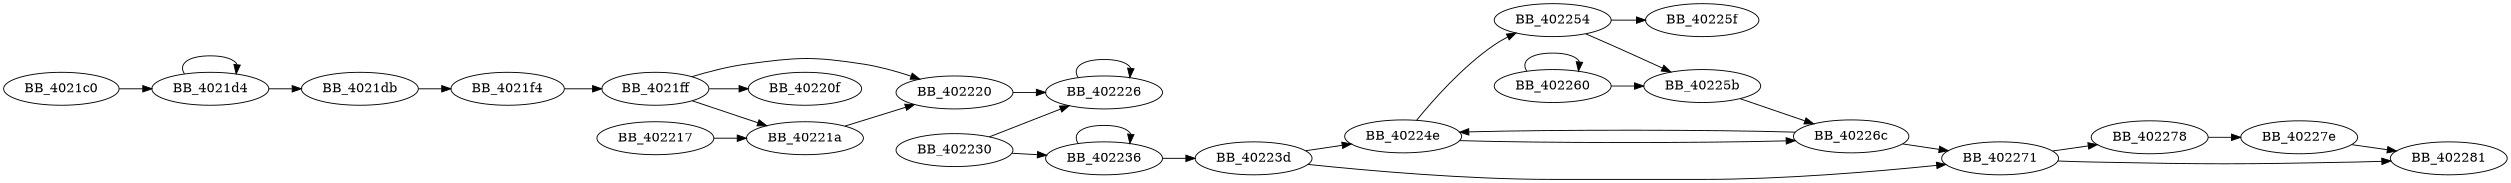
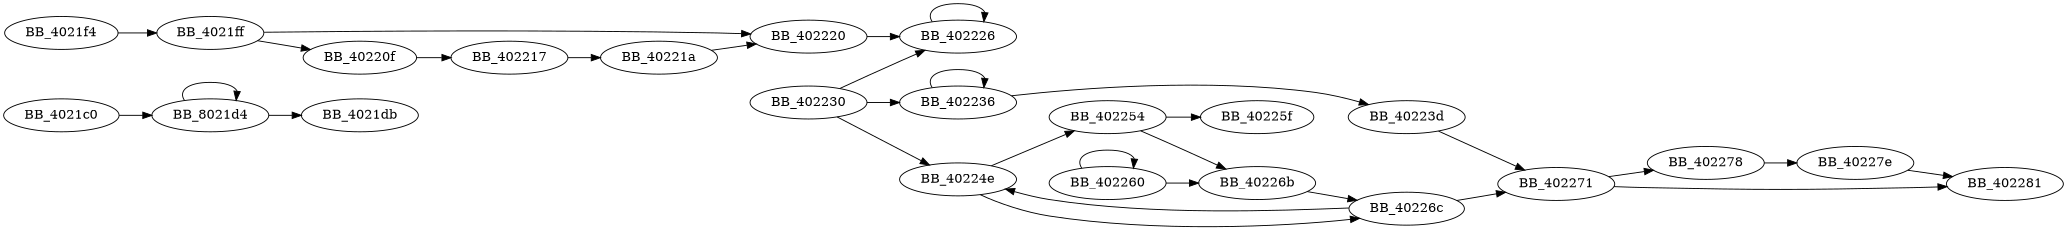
none -> (429, 58)
(1702, 86) -> (1257, 183)
(210, 89) -> (210, 115)
(430, 89) -> none
(725, 112) -> none
(1324, 148) -> (879, 139)
